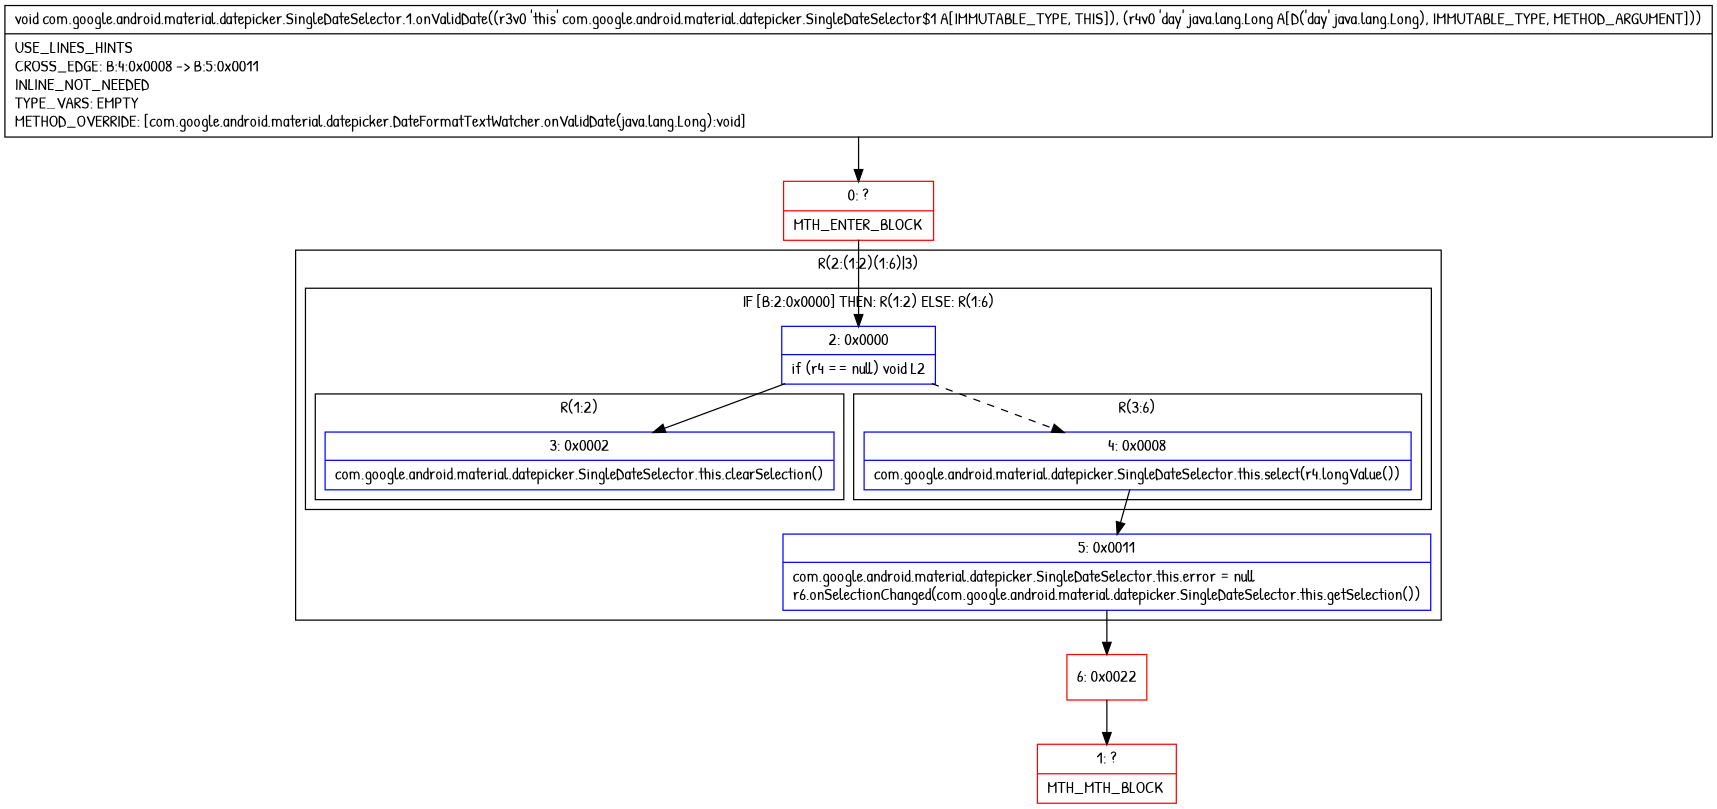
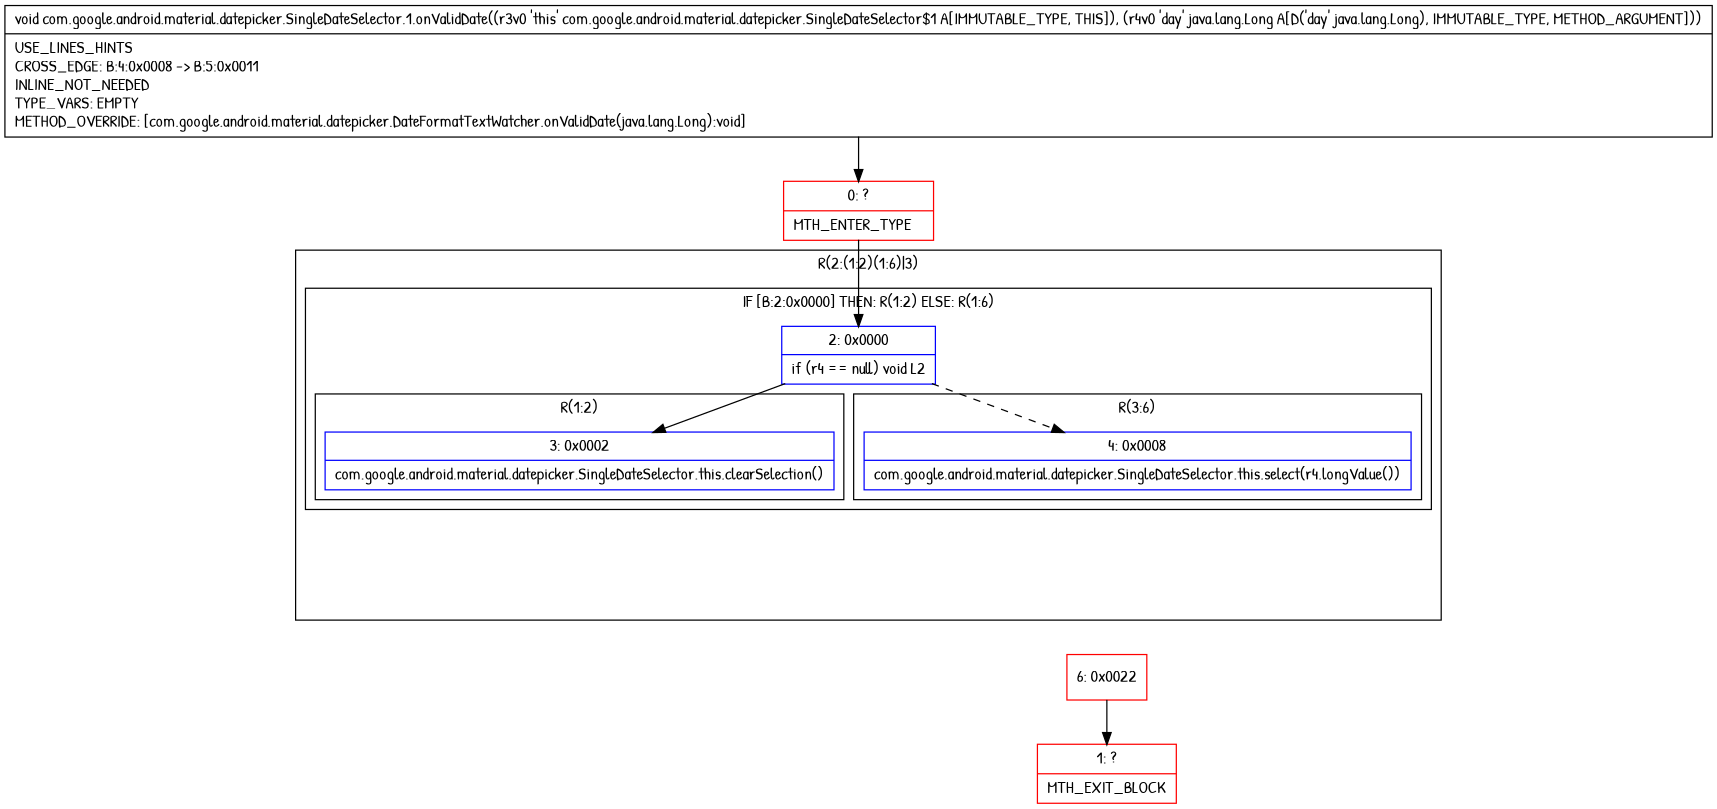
(859, 225) -> (853, 225)
(1107, 572) -> none
(1106, 788) -> (1107, 788)
